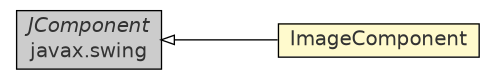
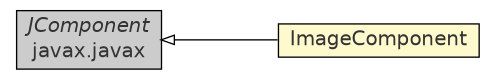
(89, 51) -> (89, 51)
